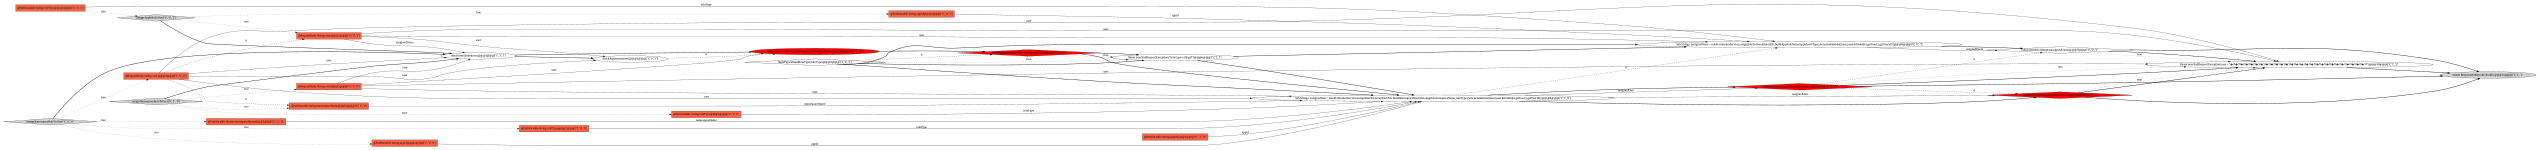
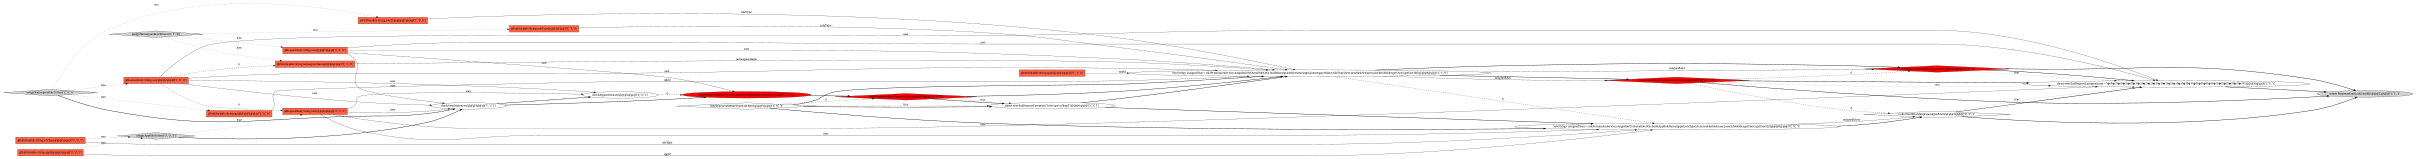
(535, 14) -> (103, 144)
(405, 42) -> (393, 110)
(310, 74) -> none
(246, 122) -> none
